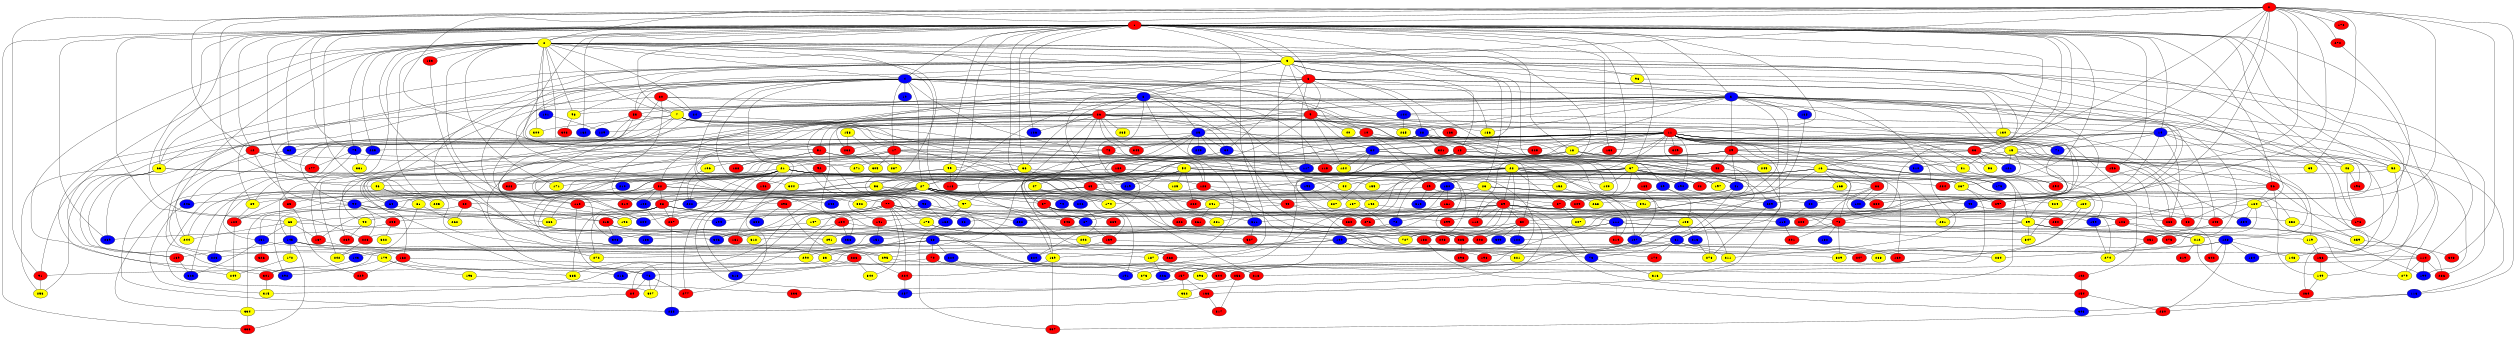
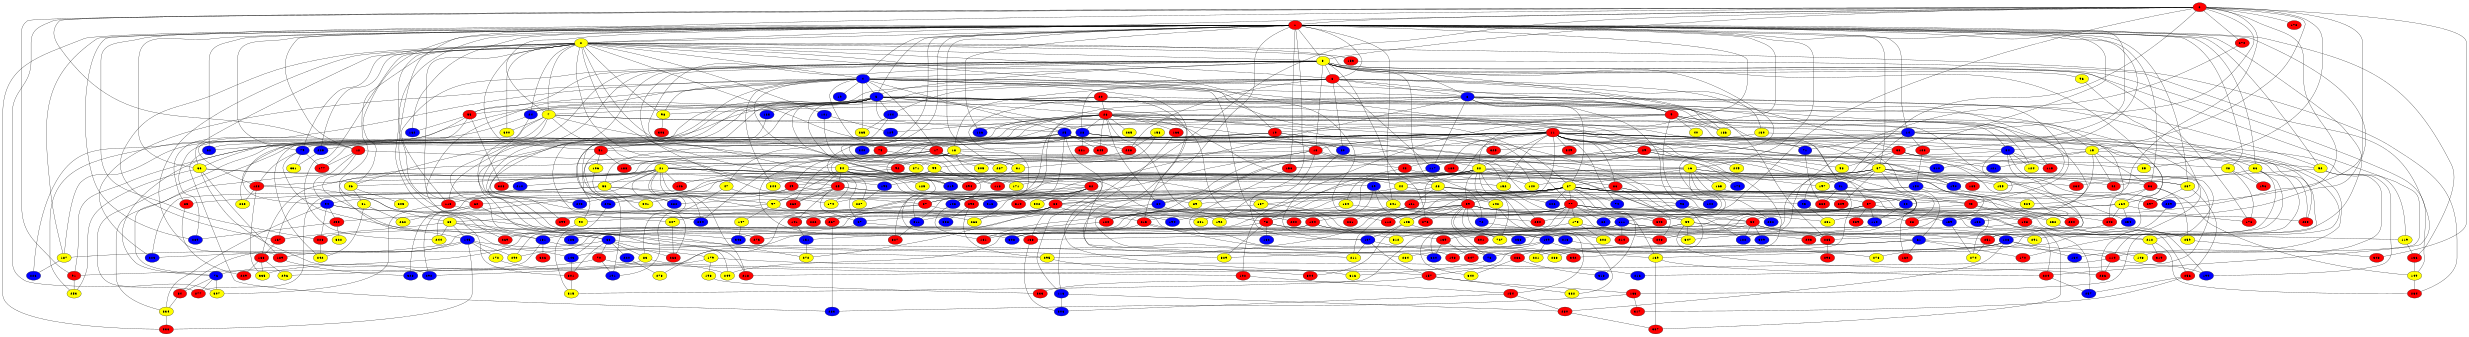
(886, 132) -> none
(1534, 205) -> (1452, 202)
(2405, 276) -> none
